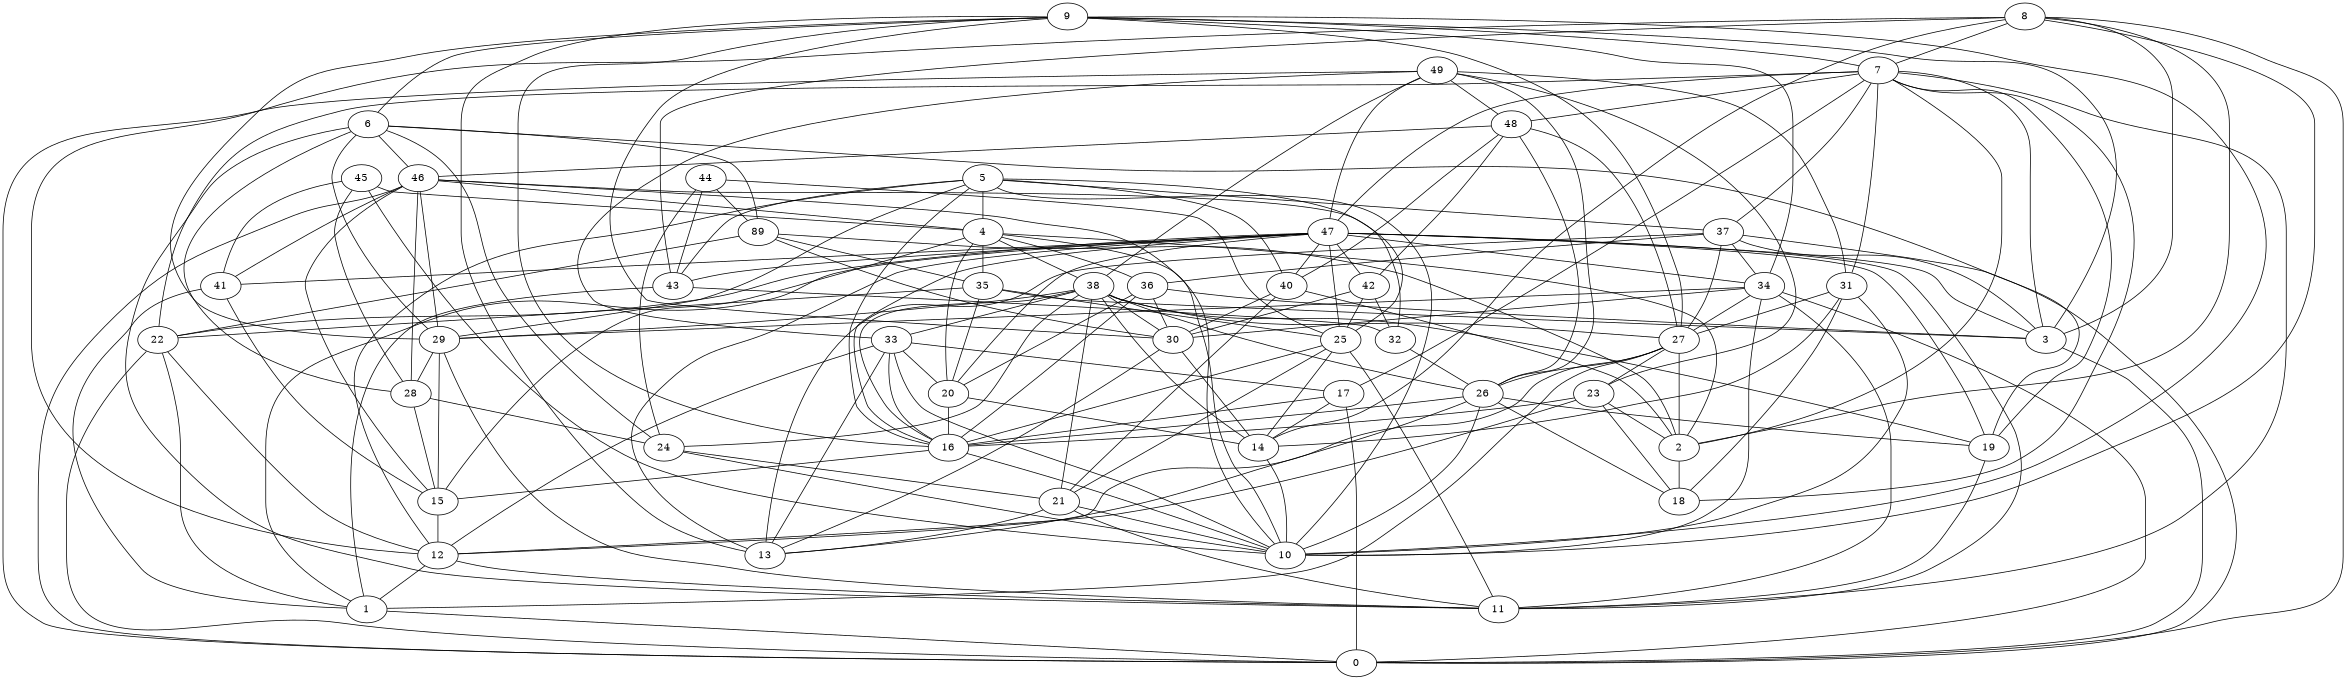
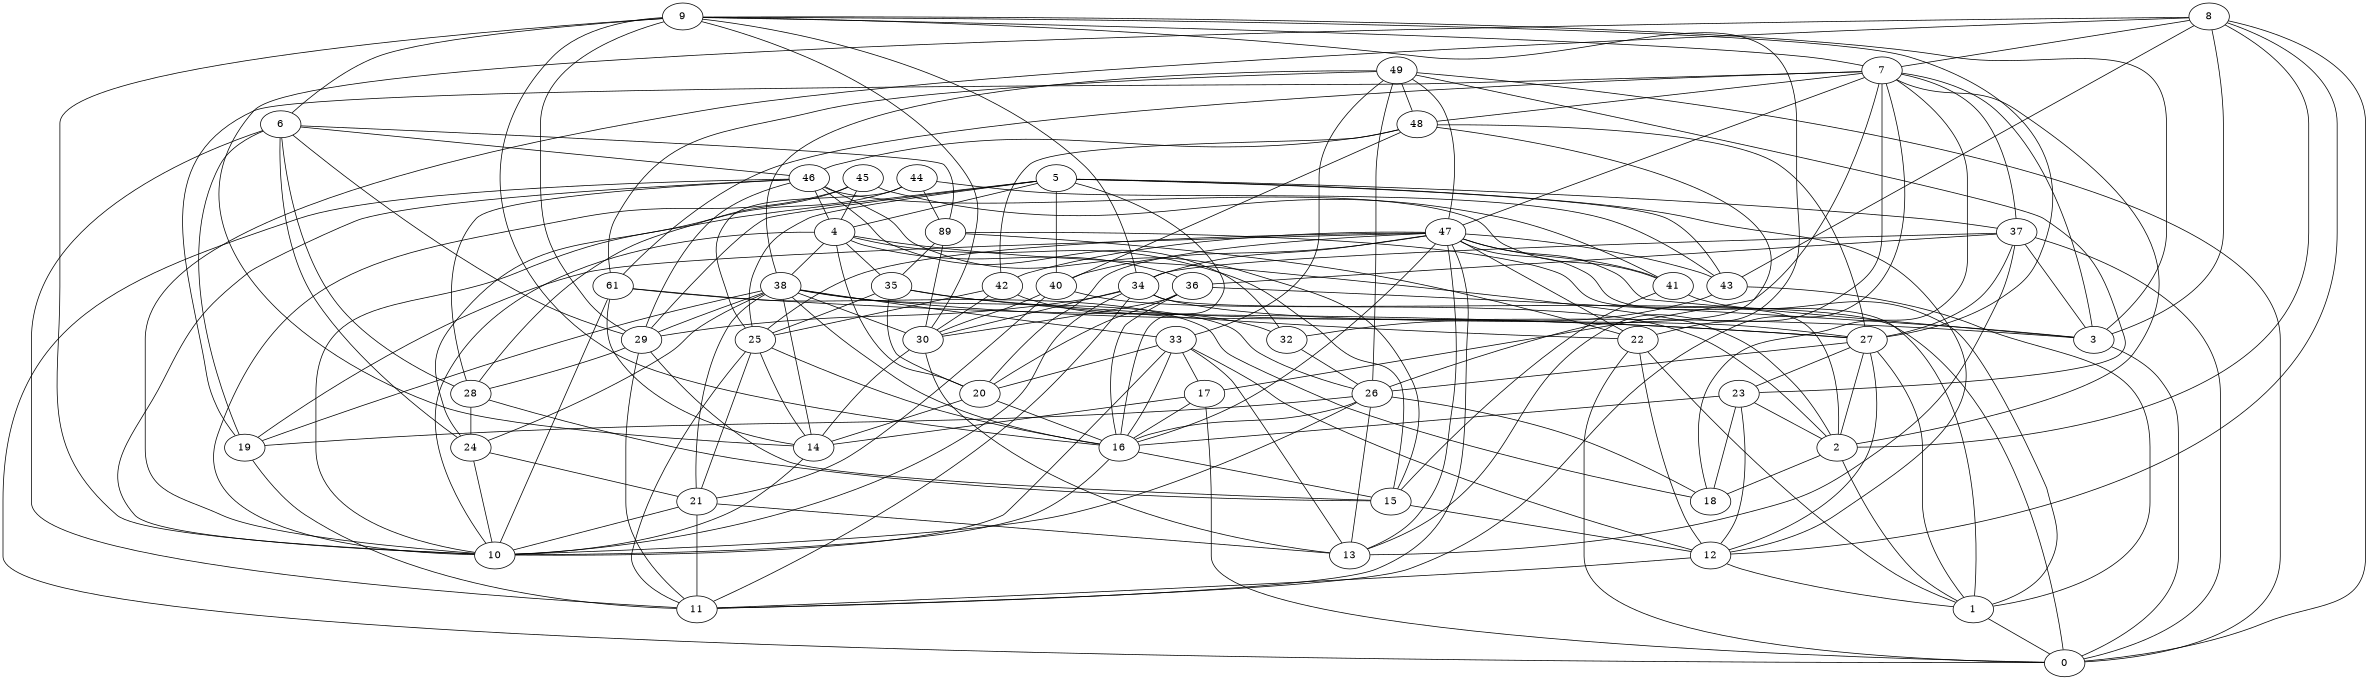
(1847, 286) -> (613, 286)
none -> (1891, 545)
